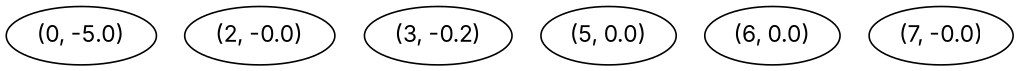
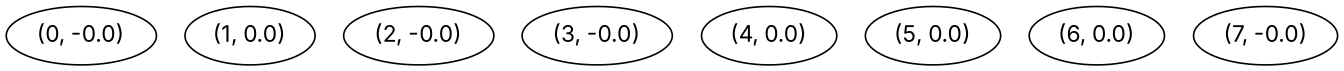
(81, 36) -> (81, 36)
none -> (250, 36)
(438, 36) -> (597, 36)
none -> (769, 36)
